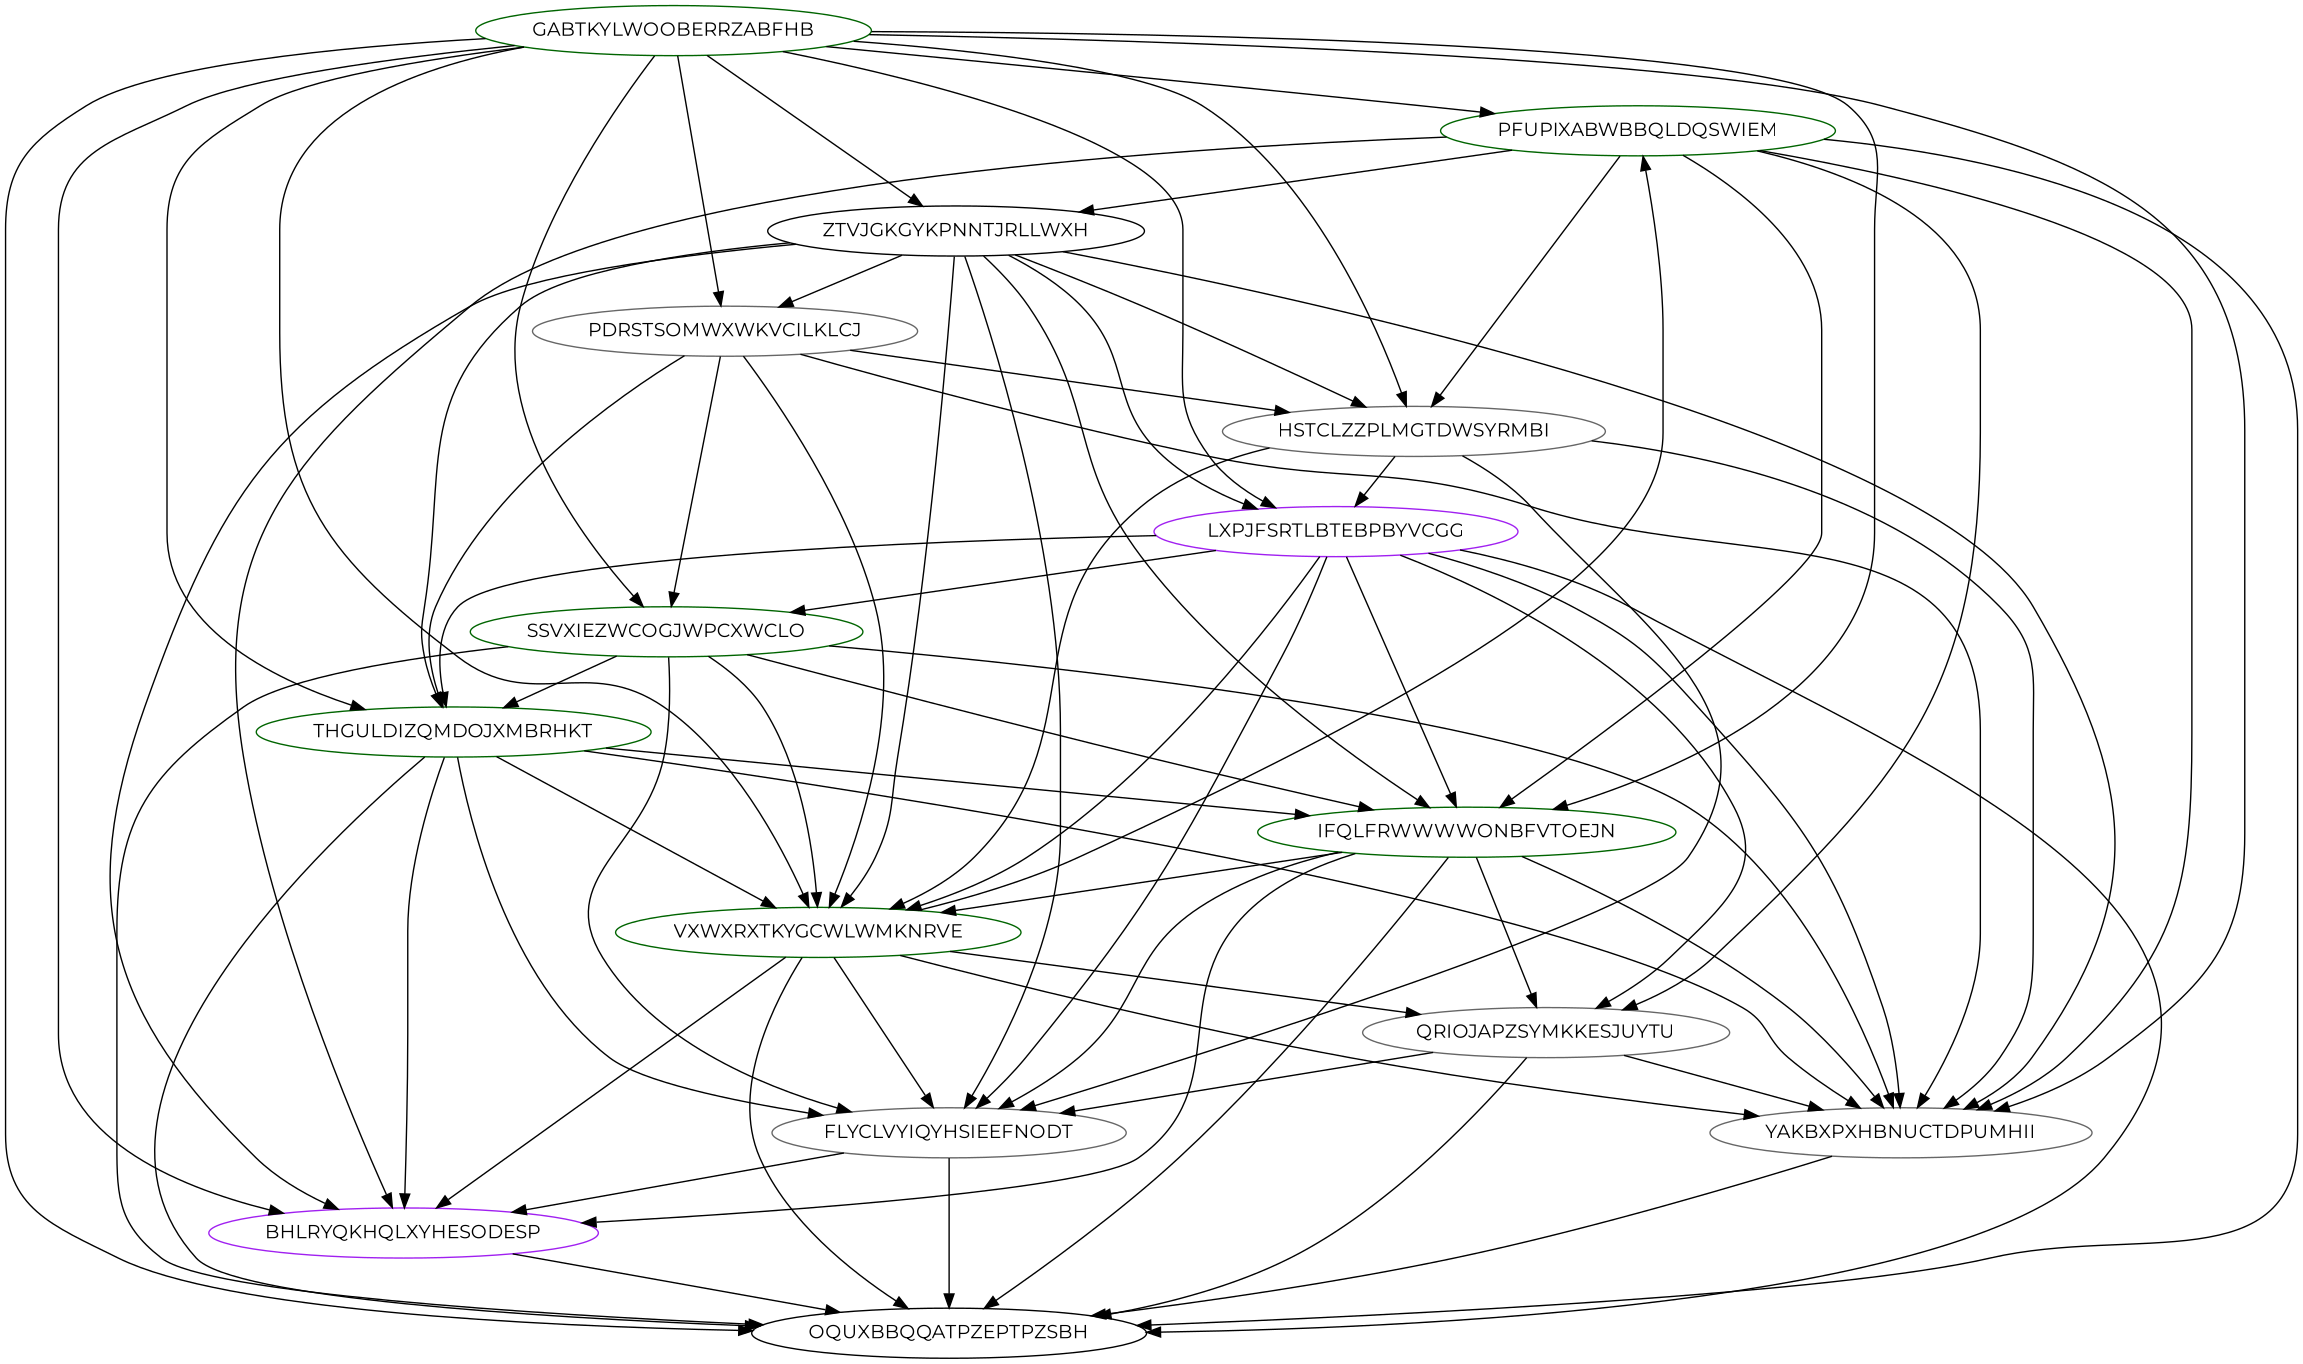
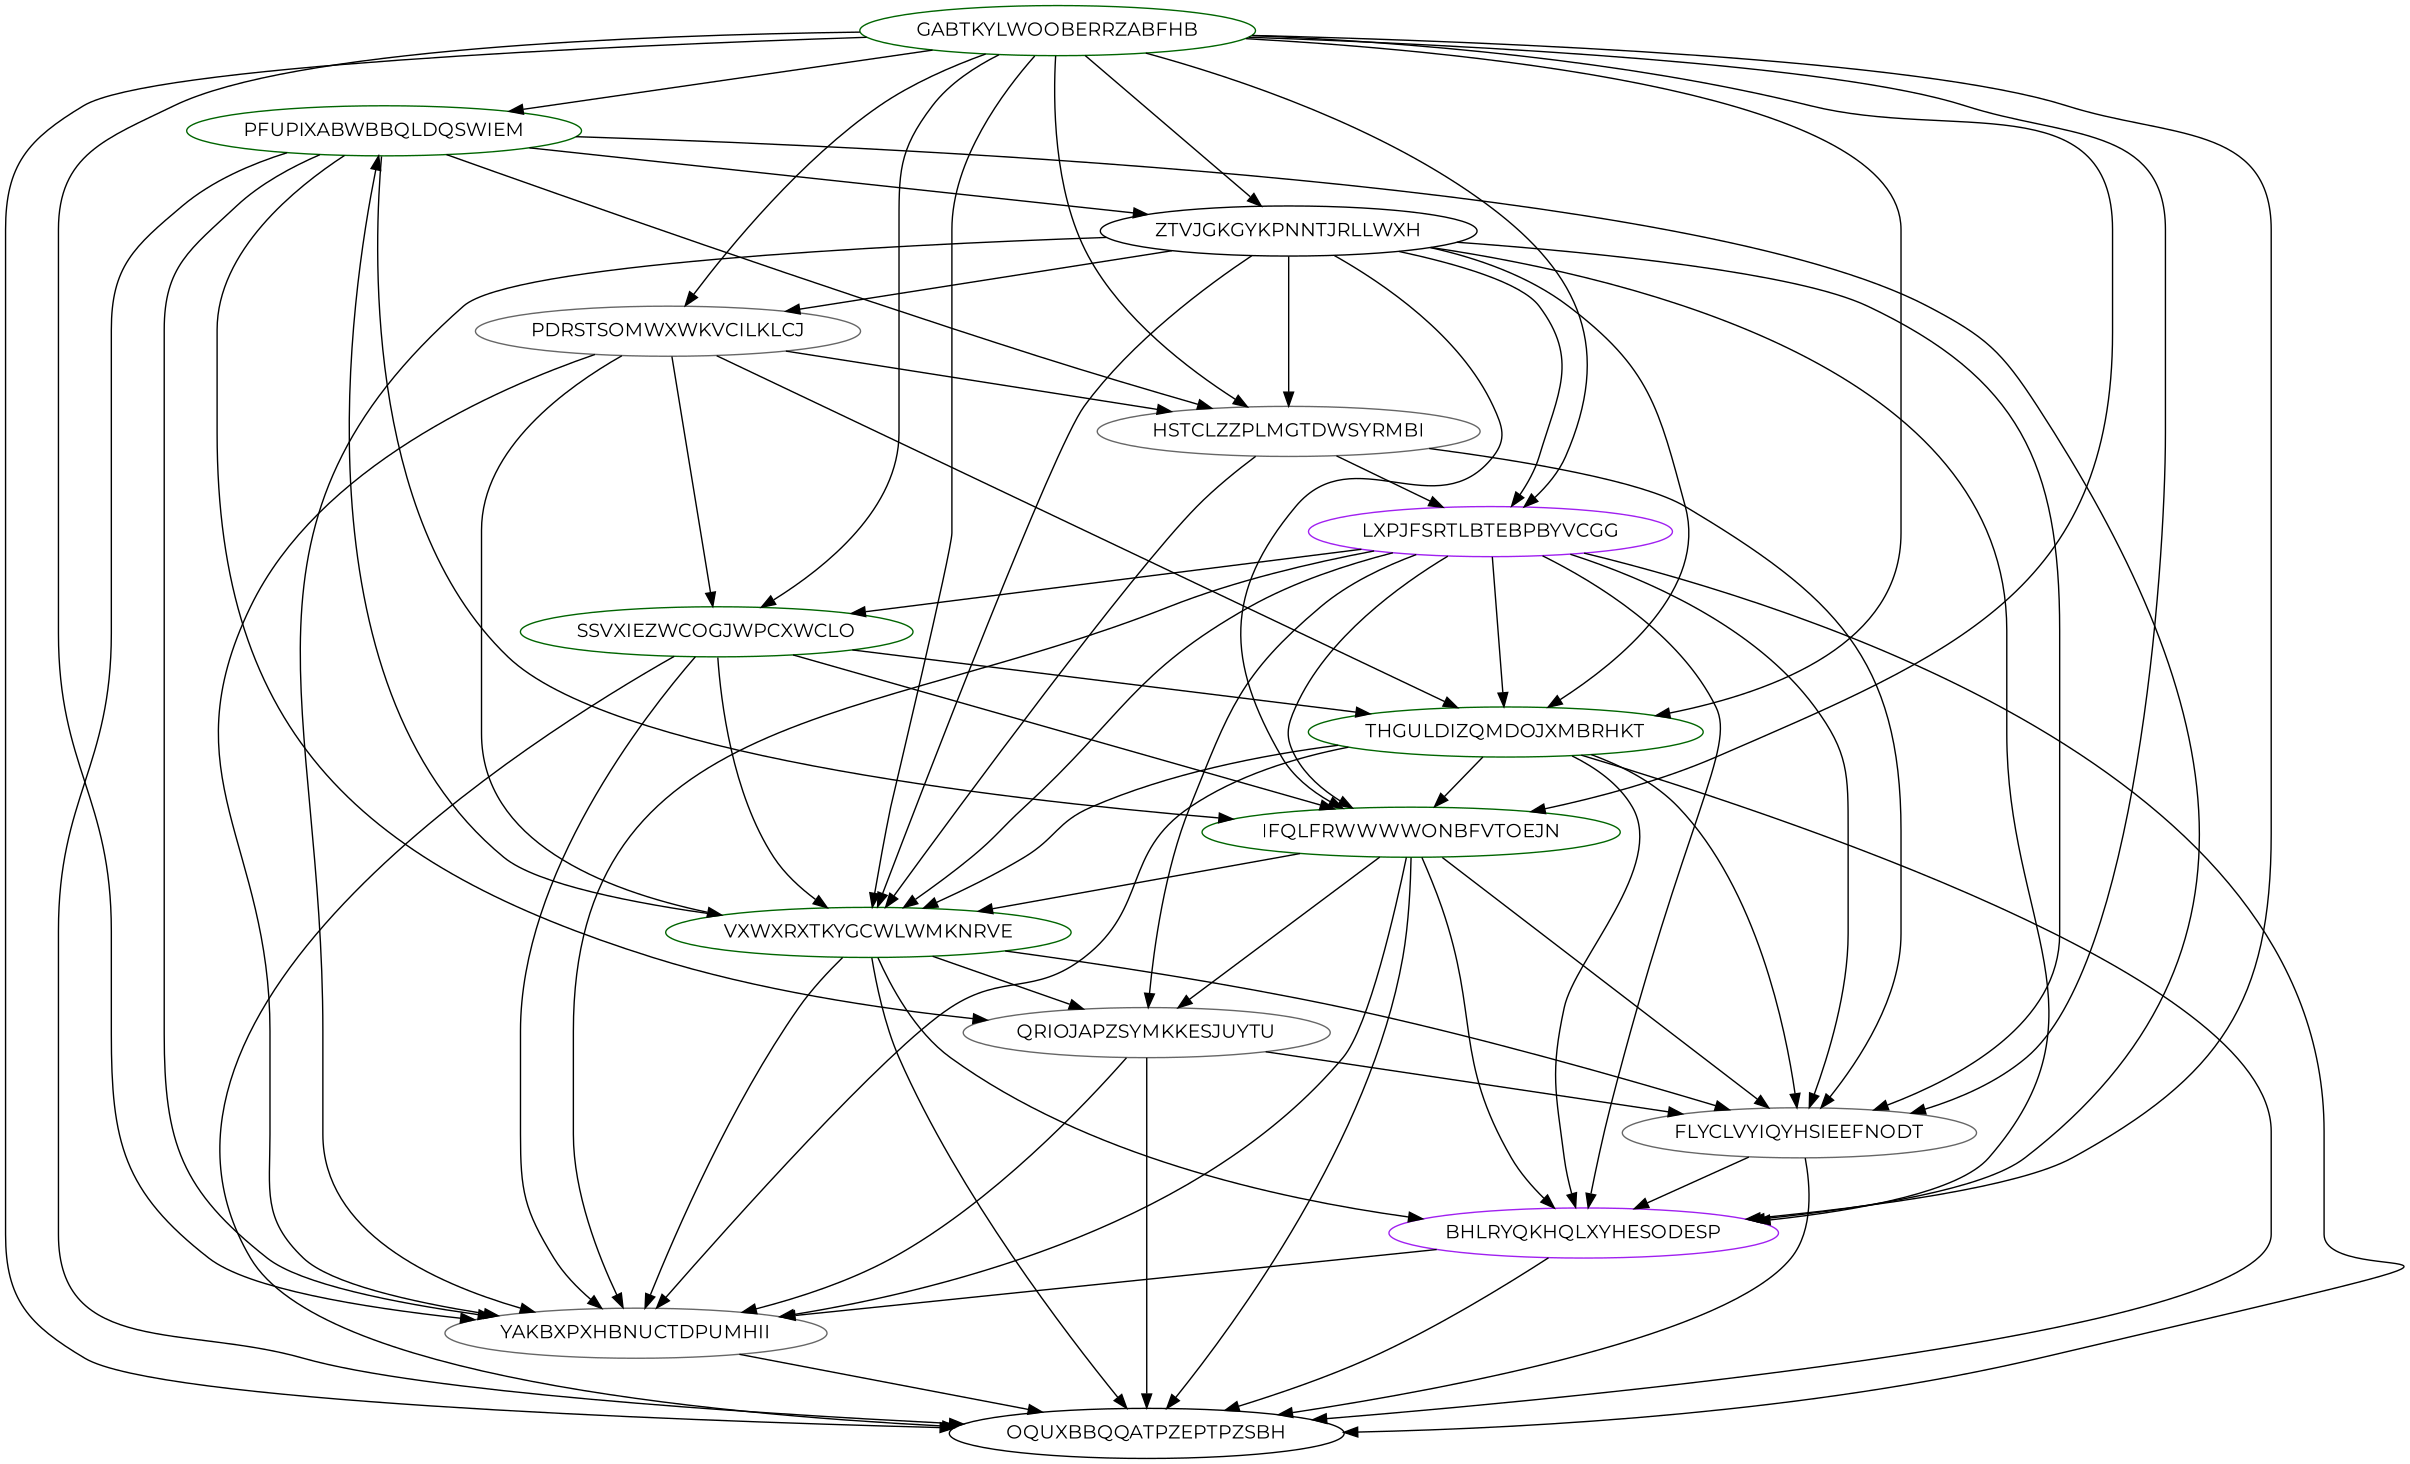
(2023, 639) -> (1116, 1282)
none -> (1691, 838)
(595, 940) -> (2165, 224)
